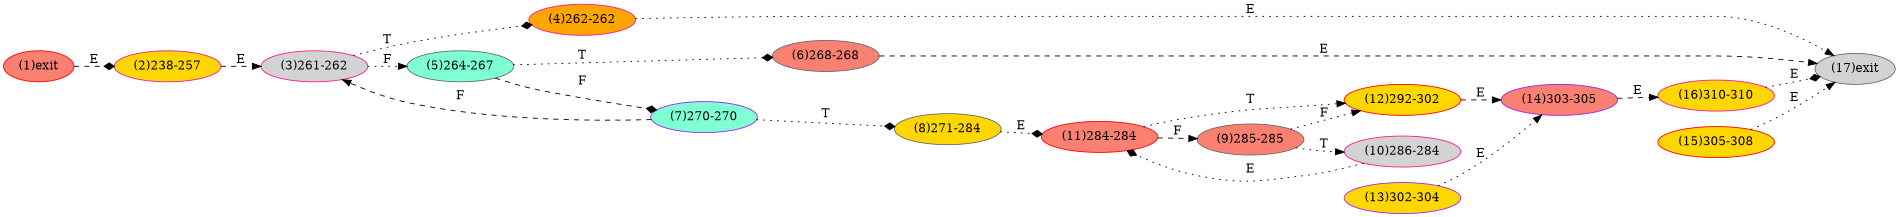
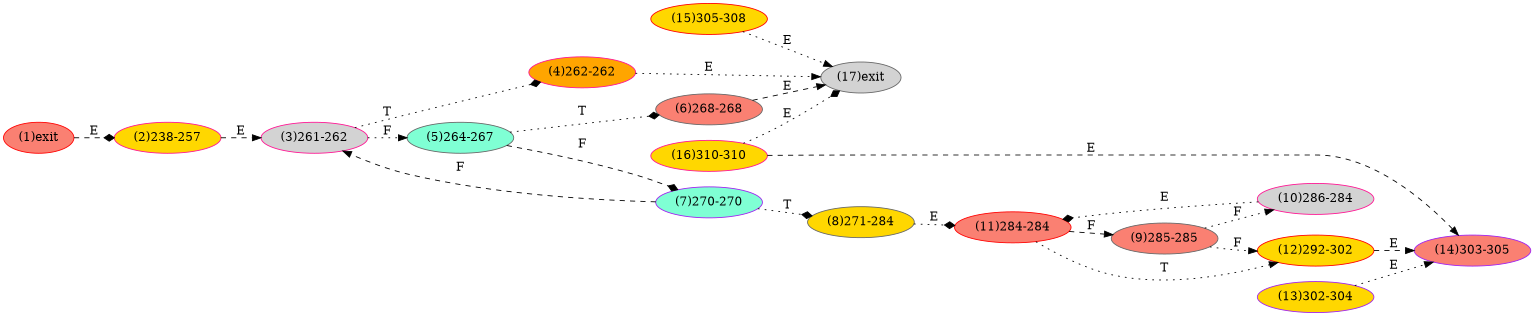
(1633, 98) -> (1121, 155)
(1324, 144) -> (1238, 212)
